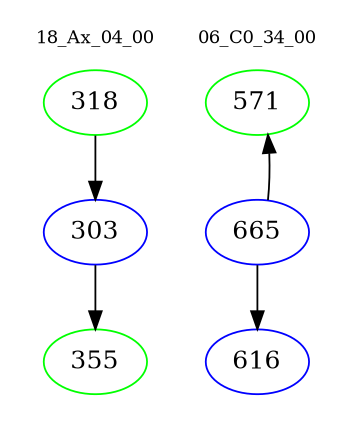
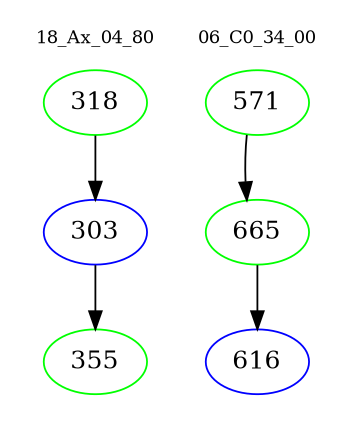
(95, 39) -> (95, 39)
(269, 177) -> (245, 158)
(257, 232) -> (257, 232)
